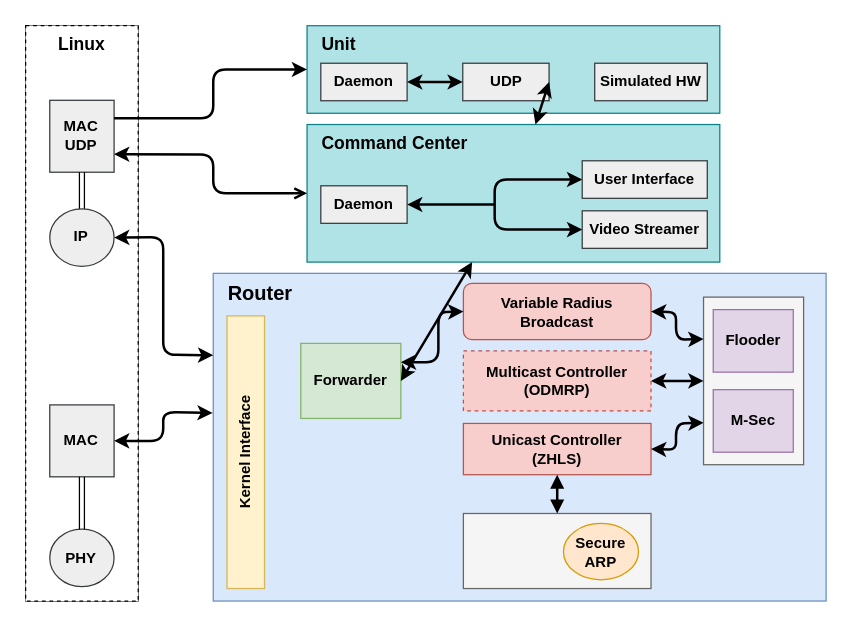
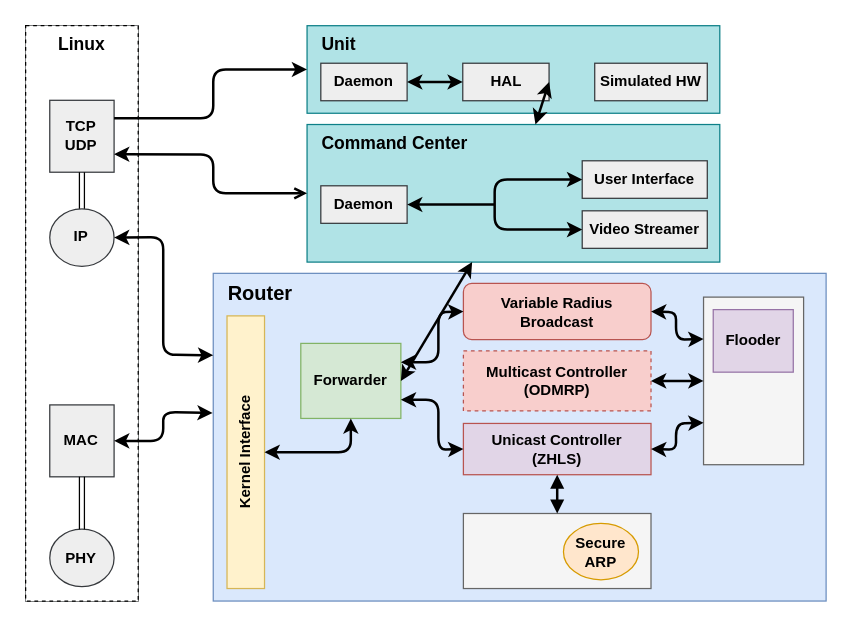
(506, 82) -> (506, 82)
(81, 136) -> (81, 136)
none -> (438, 420)
(753, 421) -> none
(557, 449) -> (557, 449)
none -> (319, 452)
